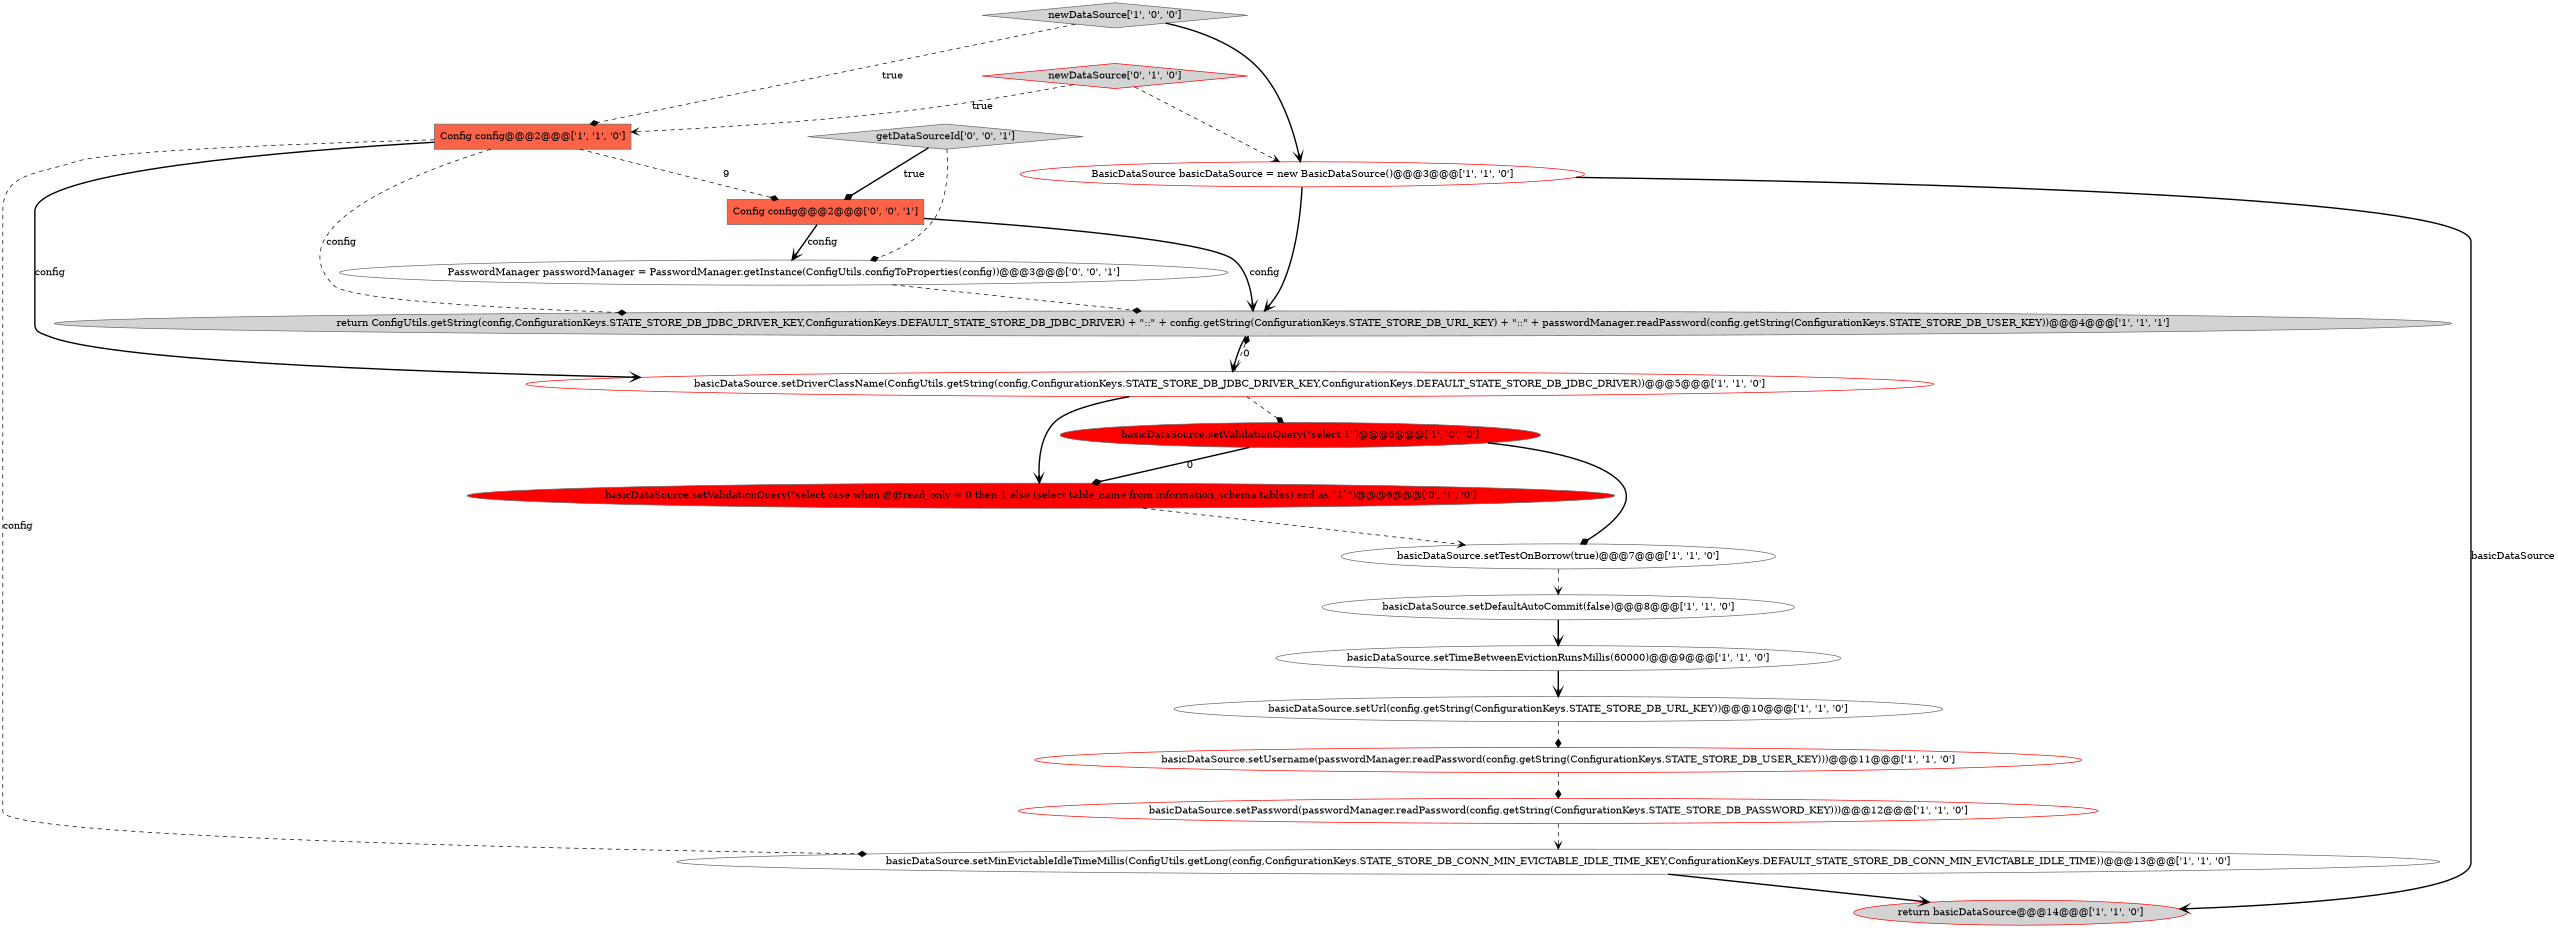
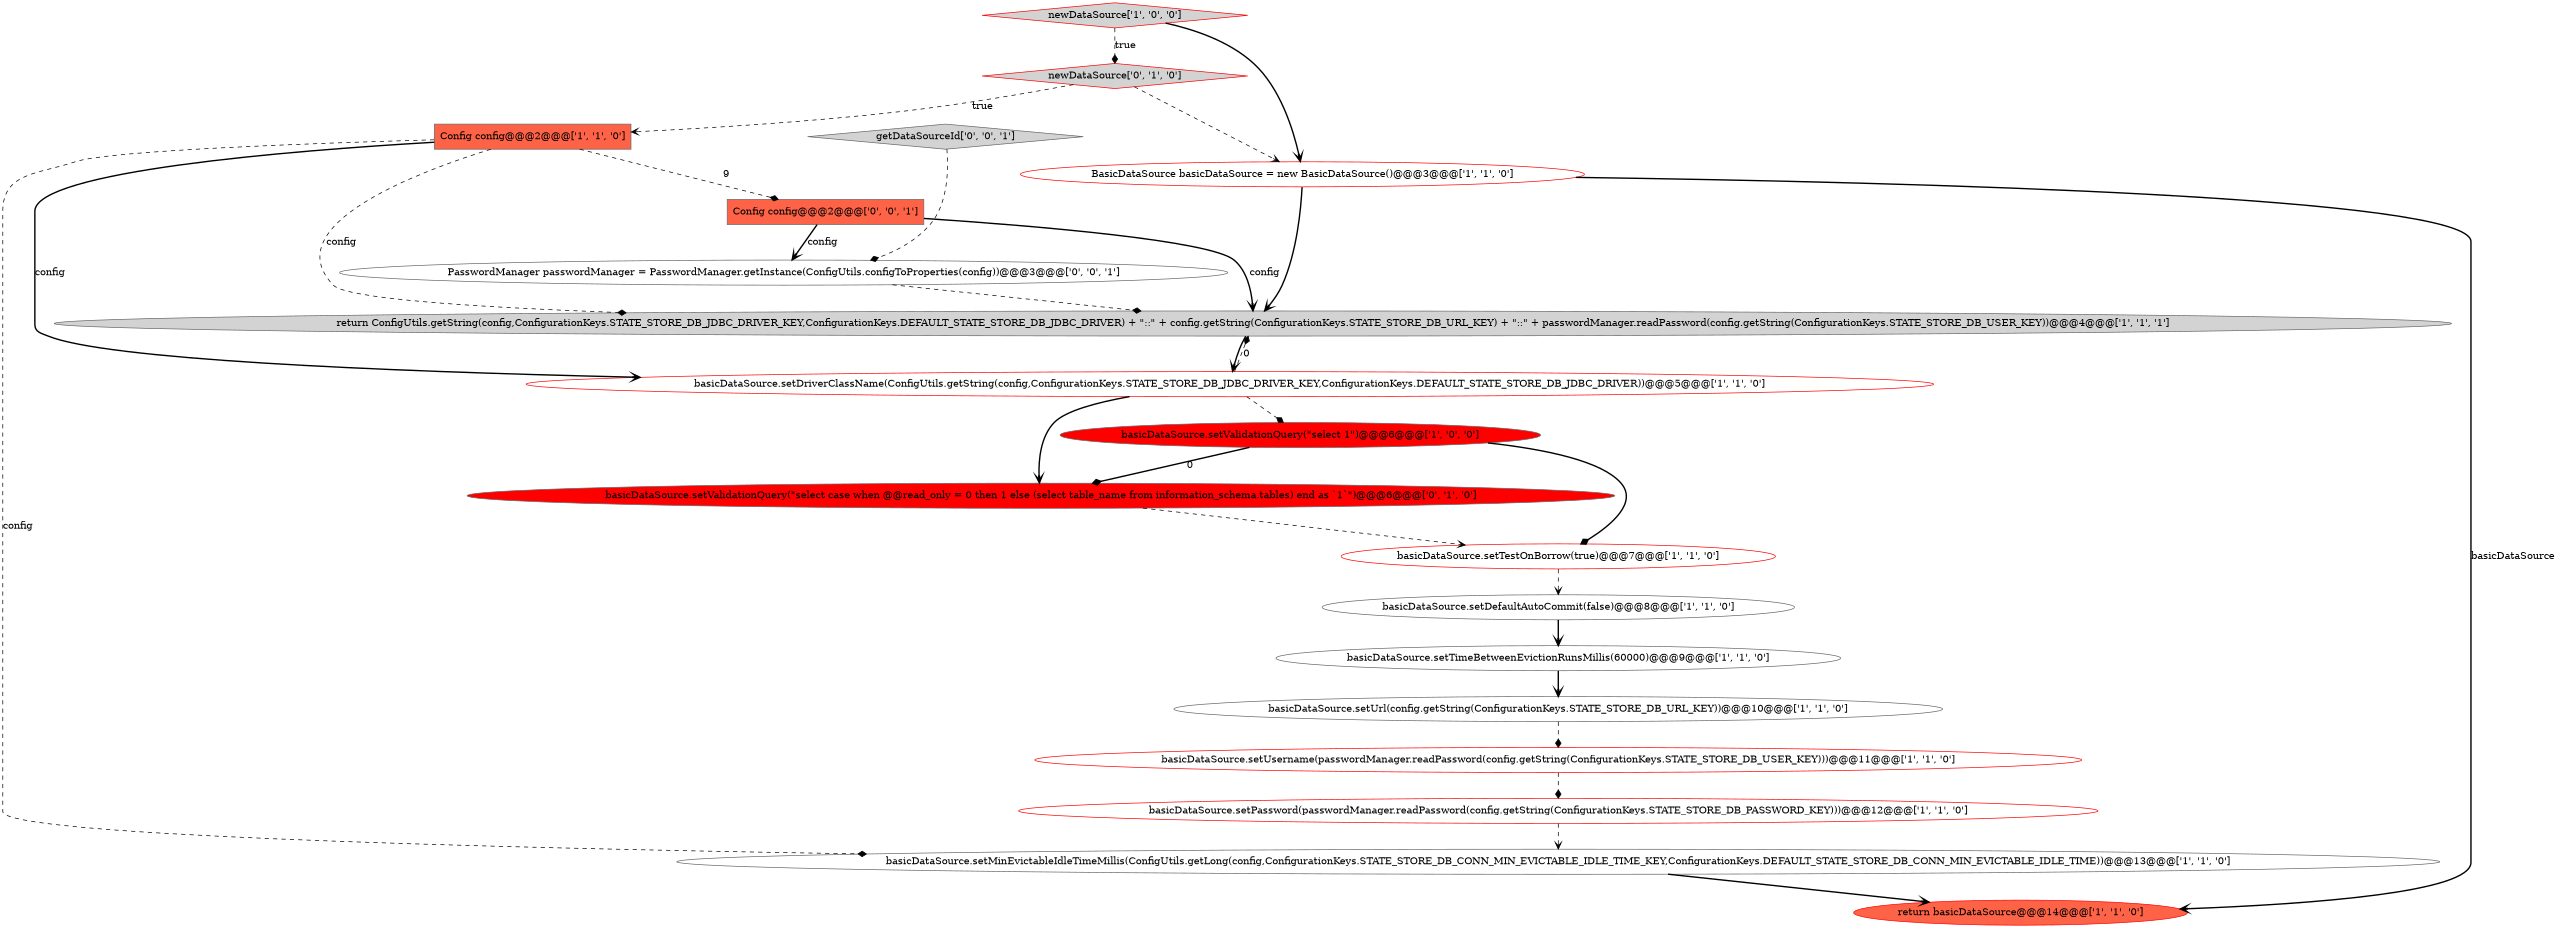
(1115, 15) -> (1115, 15)
(837, 73) -> (1115, 41)
(890, 171) -> none
(1558, 556) -> (1558, 556)
(2021, 913) -> (2021, 913)
